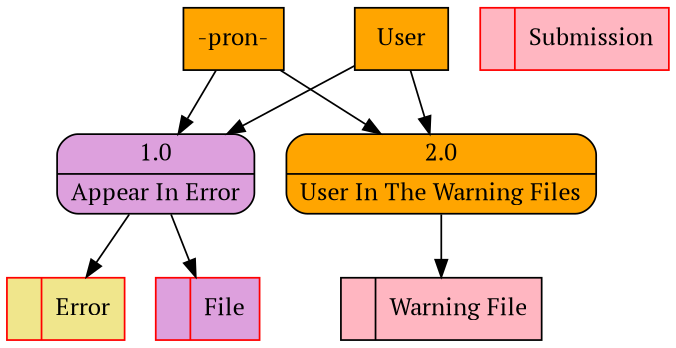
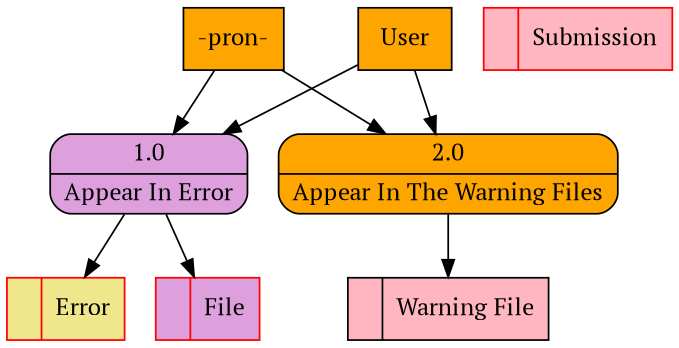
(441, 193) -> (448, 193)
